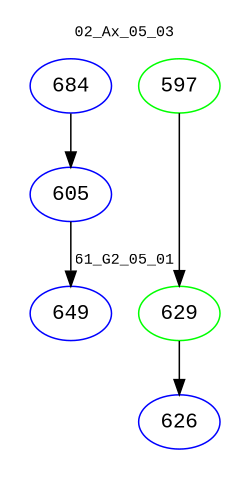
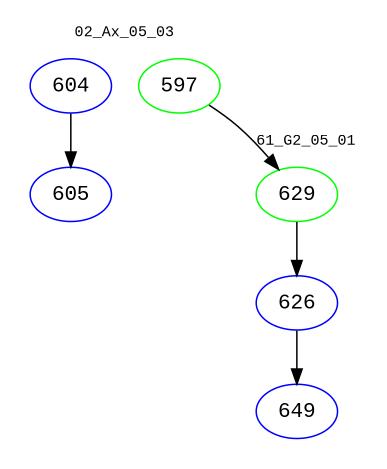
(71, 86) -> (71, 86)
(71, 255) -> (297, 350)
